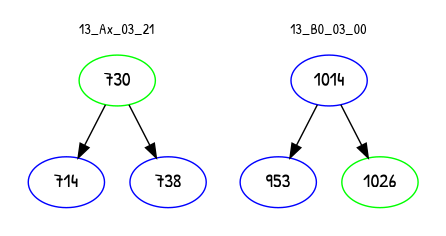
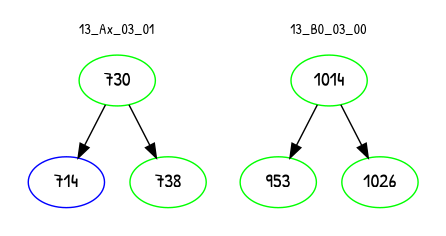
(117, 30) -> (117, 30)
(329, 81) -> (329, 81)
(168, 182) -> (168, 182)
(278, 182) -> (278, 182)
